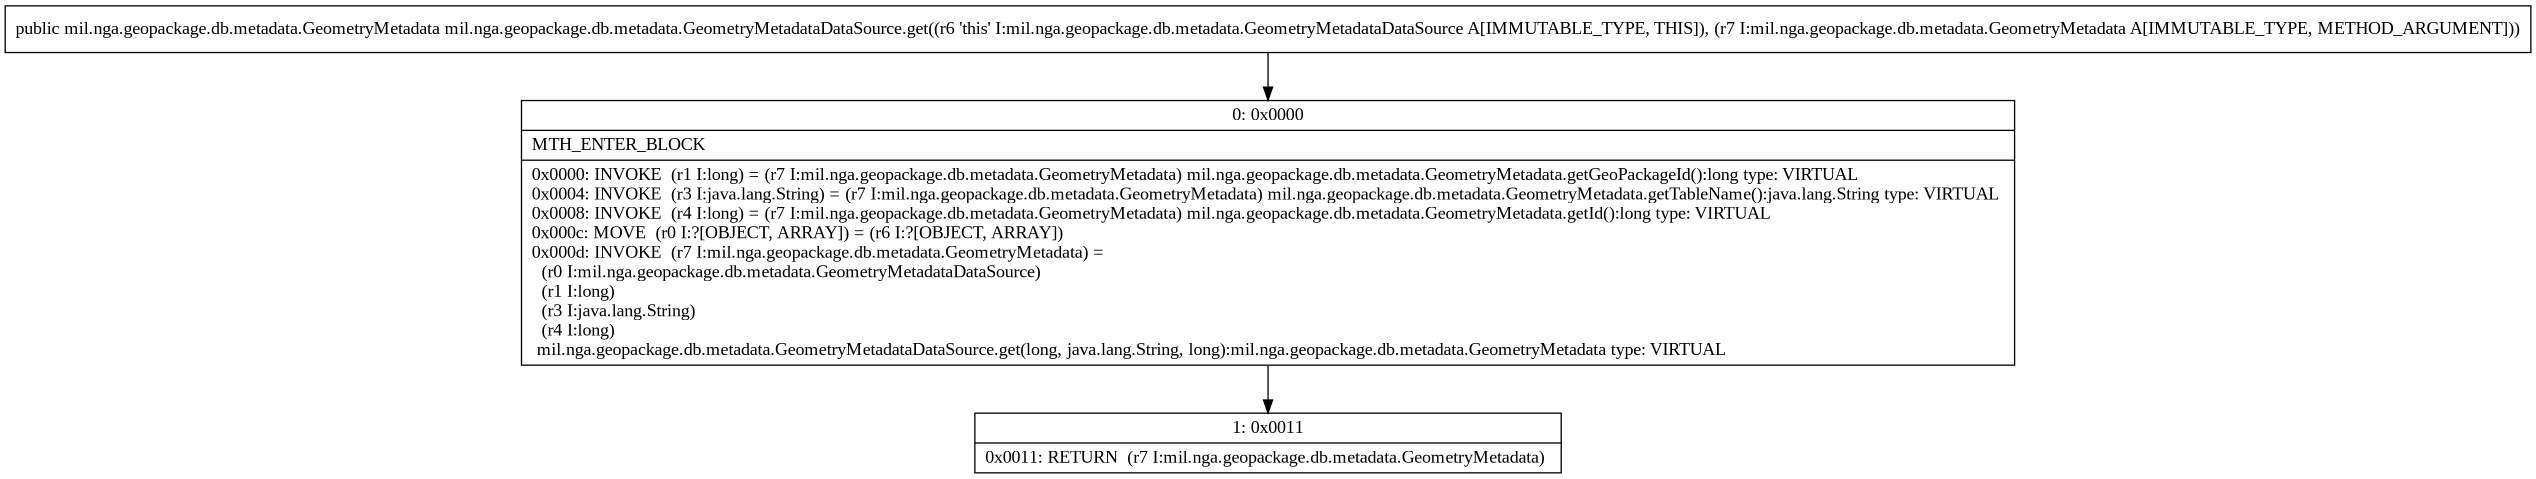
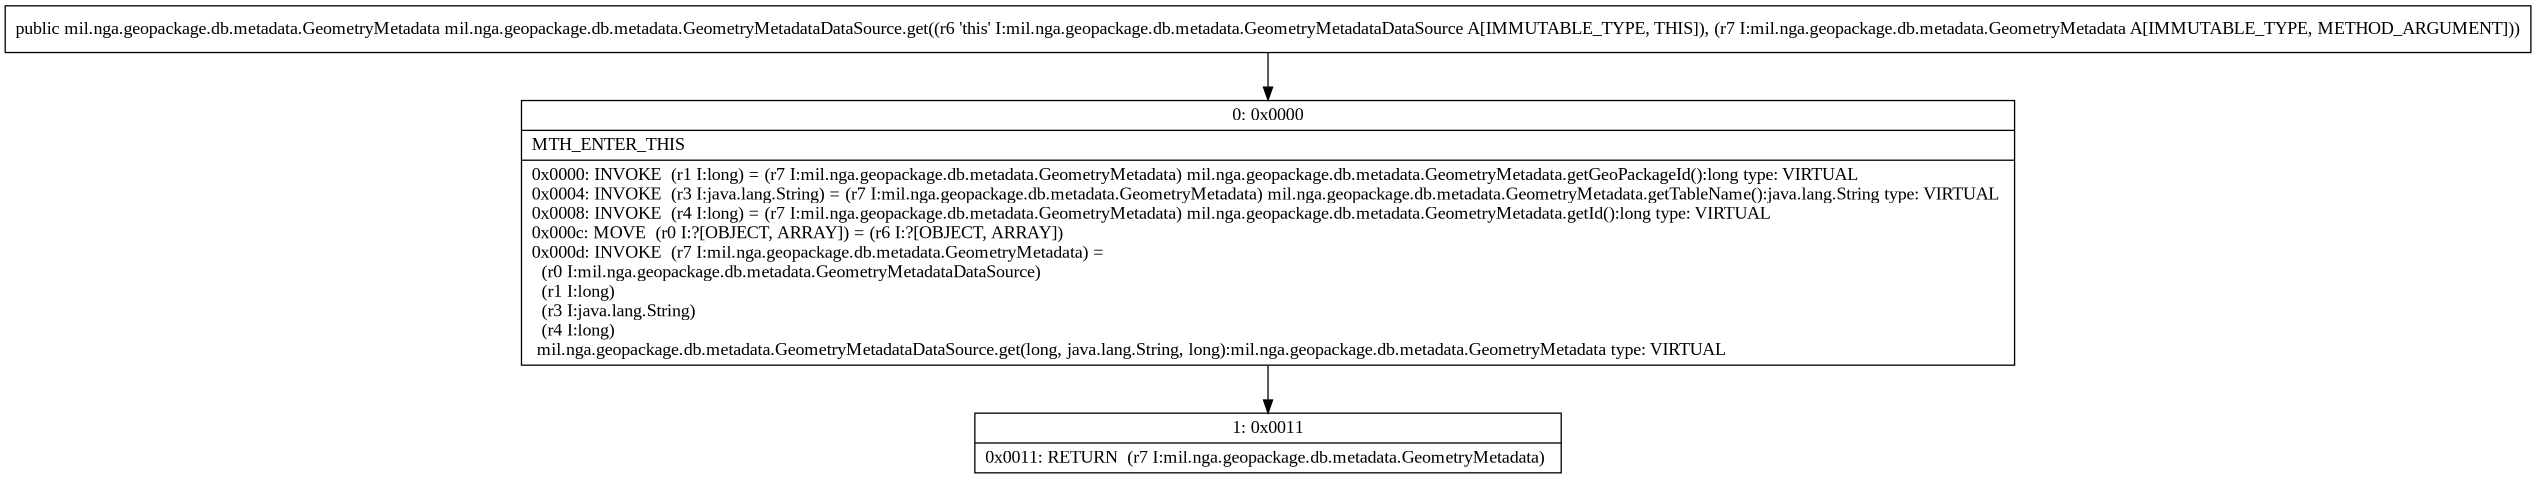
(619, 145) -> (608, 145)
